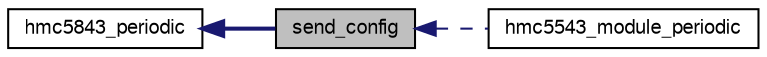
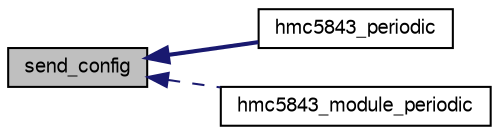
(249, 29) -> (213, 49)
(624, 29) -> (356, 106)
